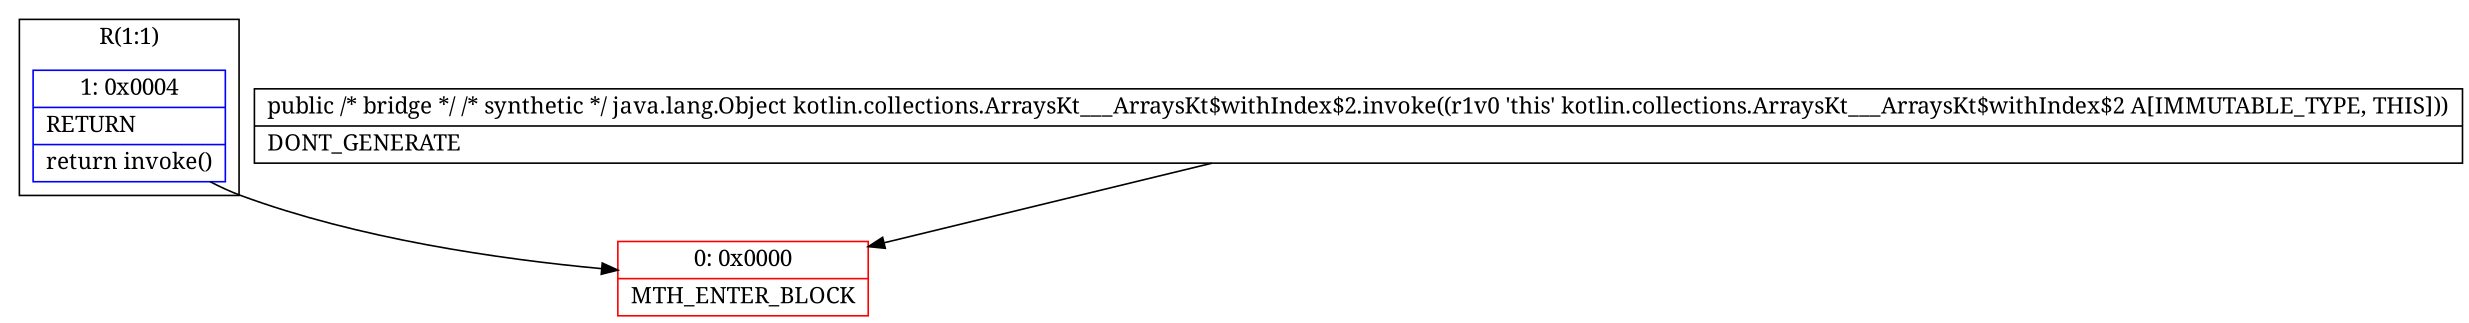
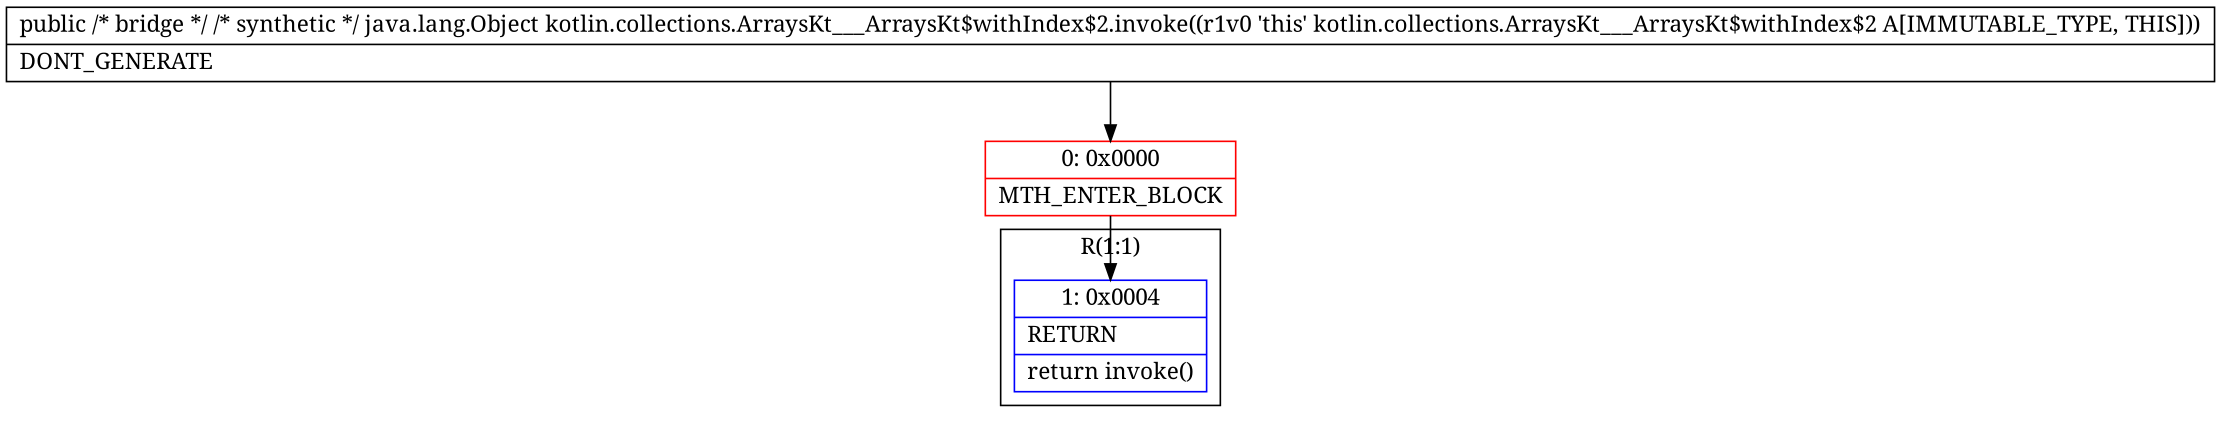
(402, 240) -> (1111, 240)
